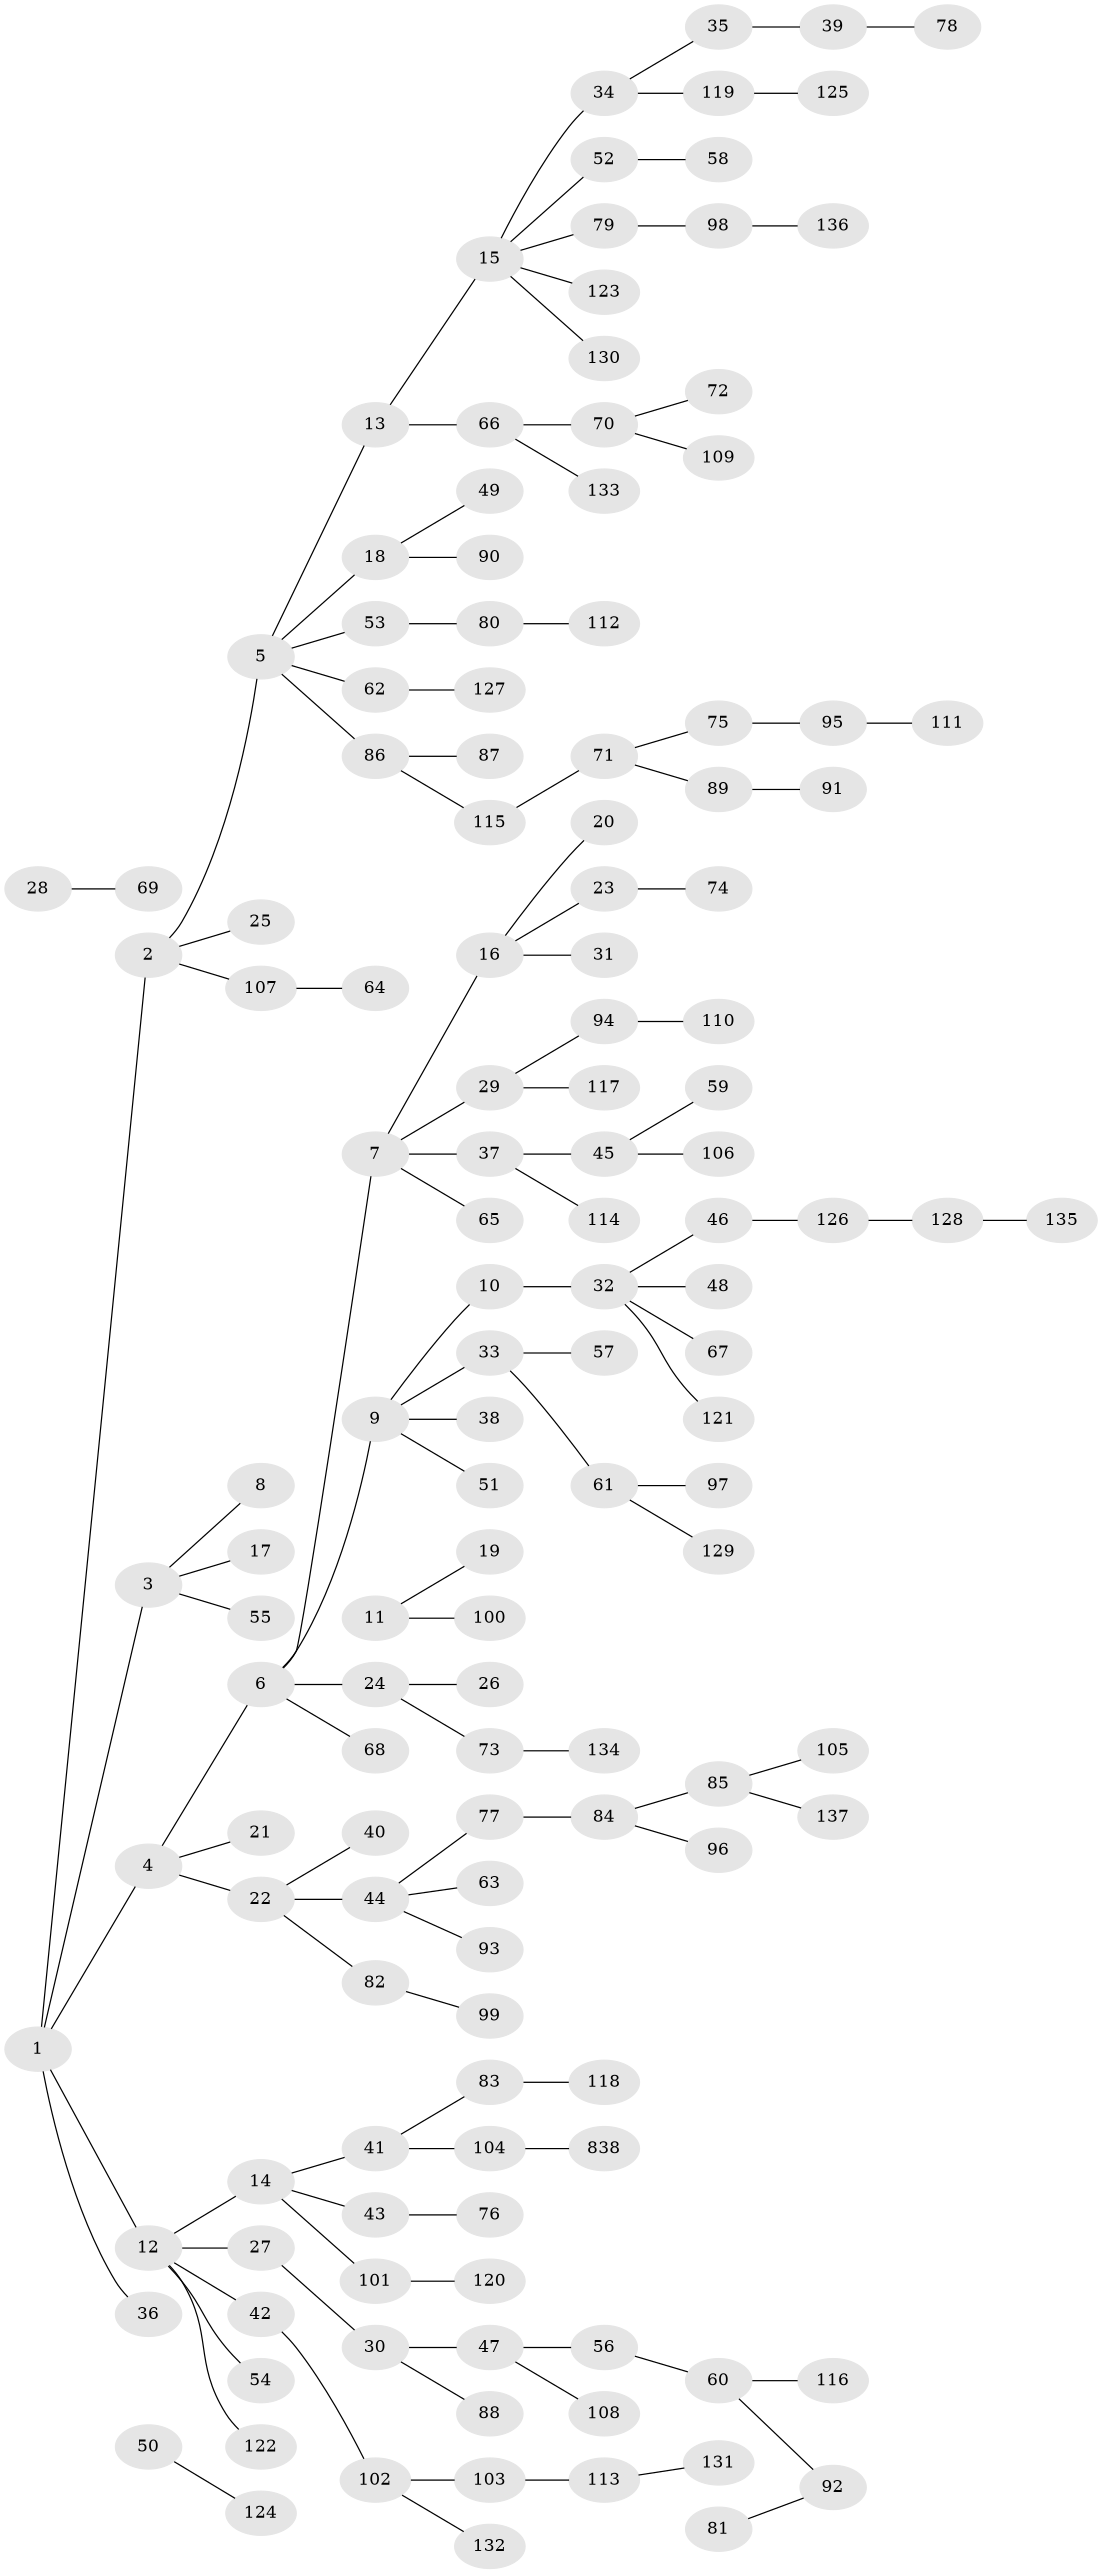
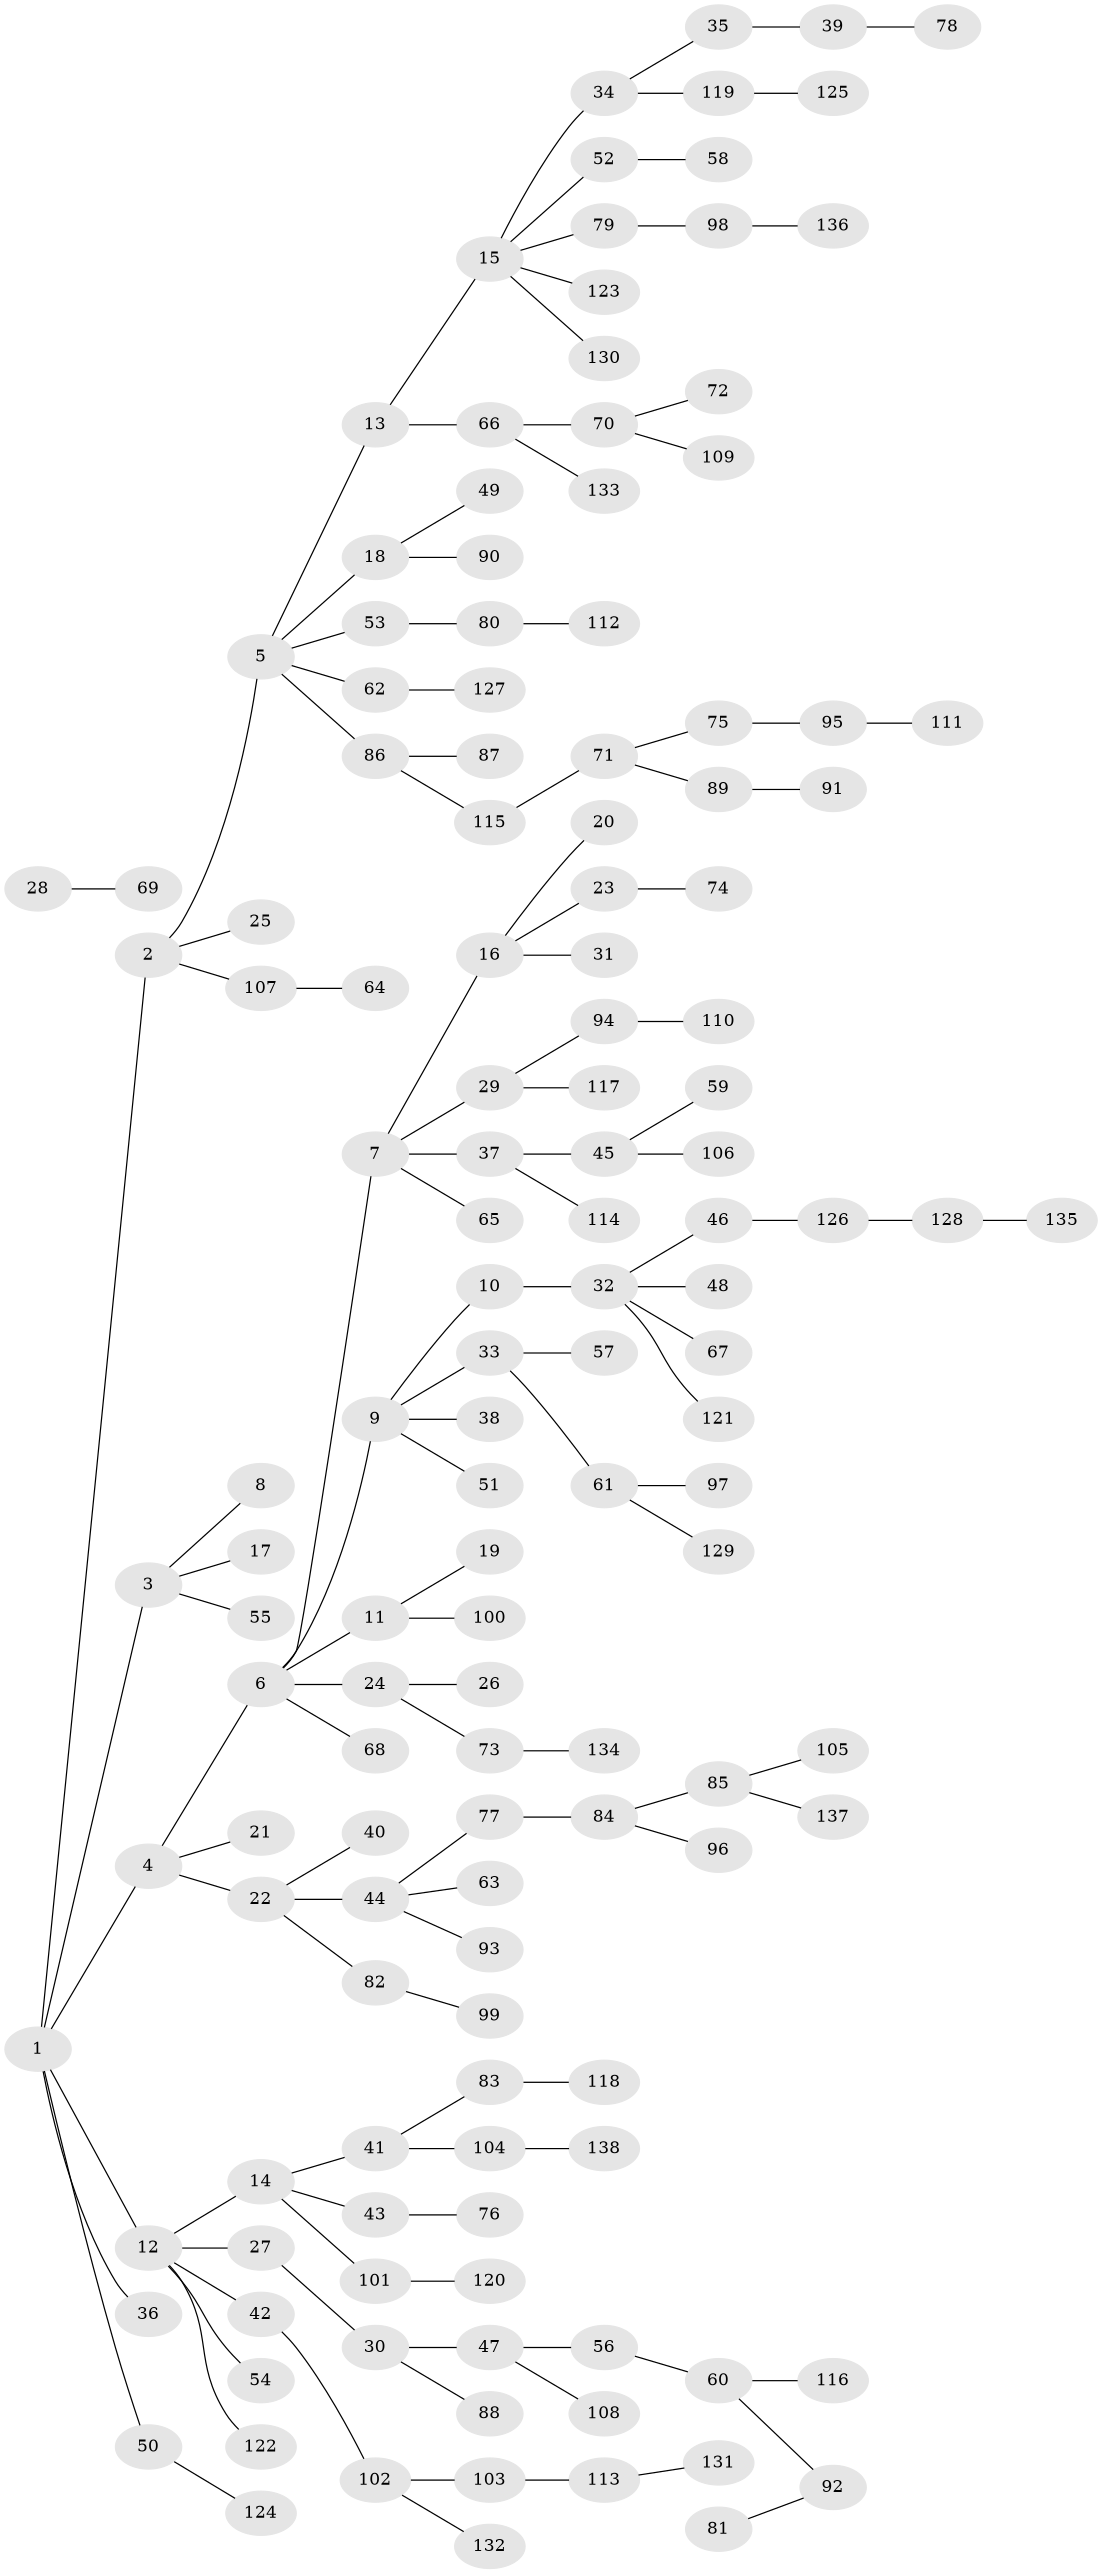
none -> (318, 1651)
(604, 2149) -> (604, 2149)
none -> (89, 2249)
